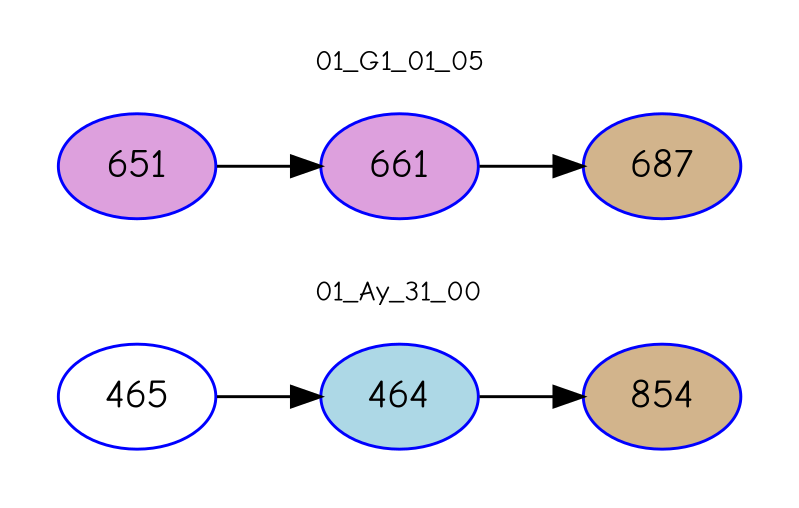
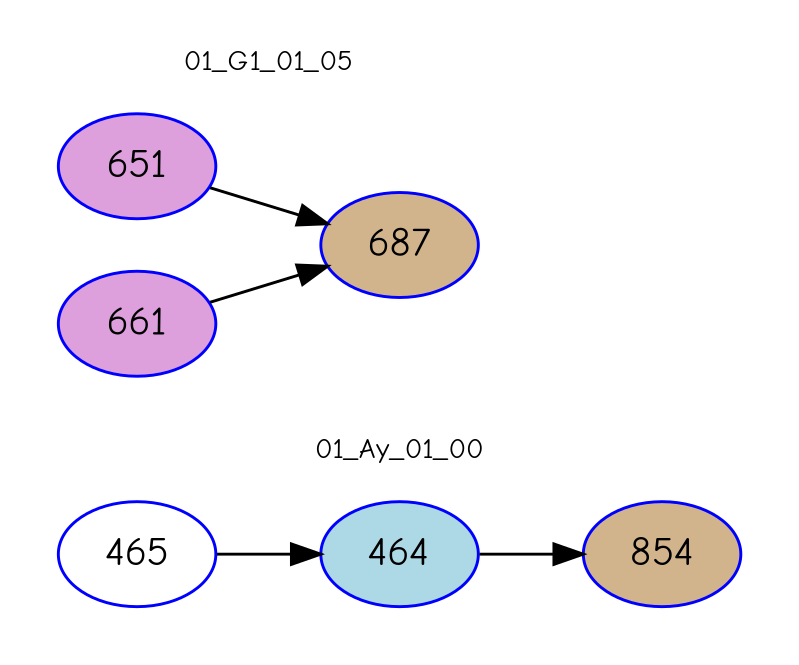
(254, 166) -> (255, 201)
(400, 293) -> (400, 451)
